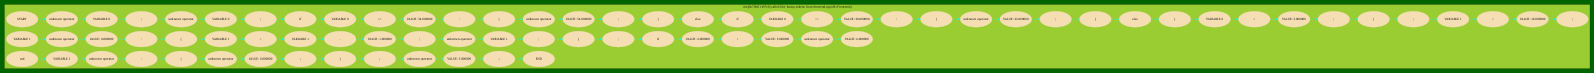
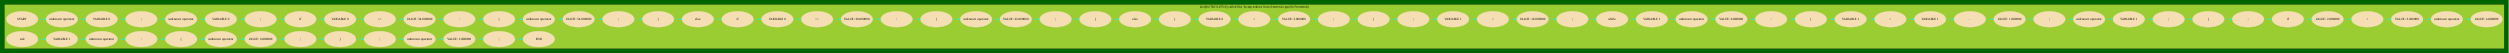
none -> (1612, 19)
